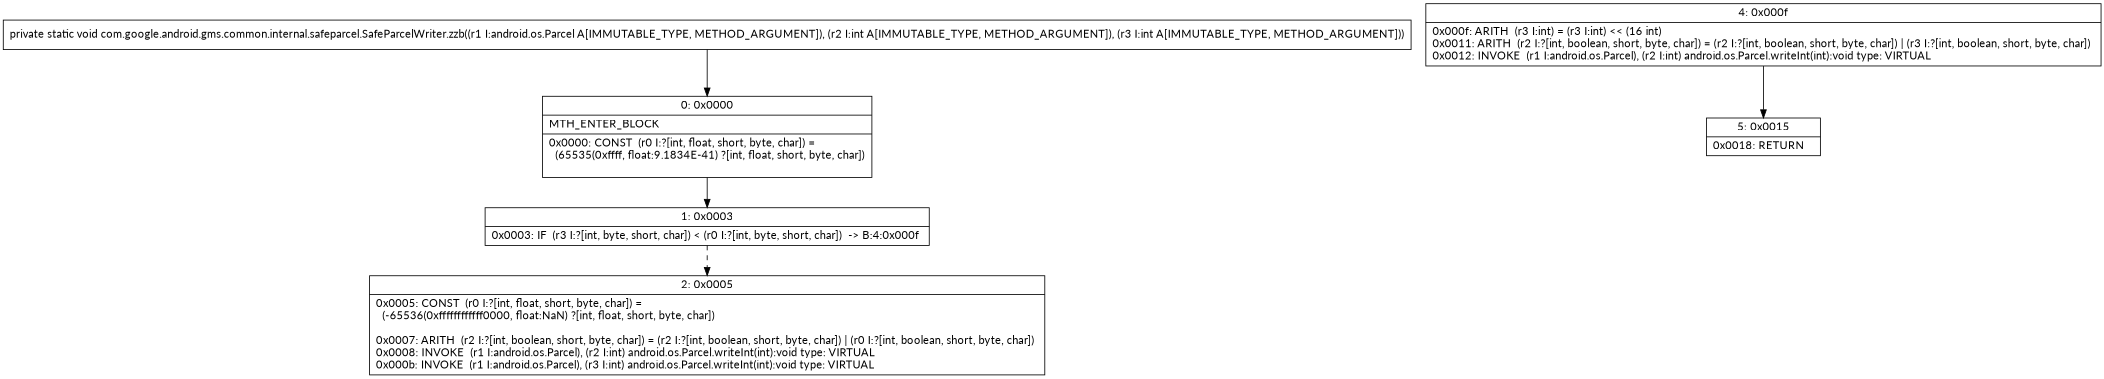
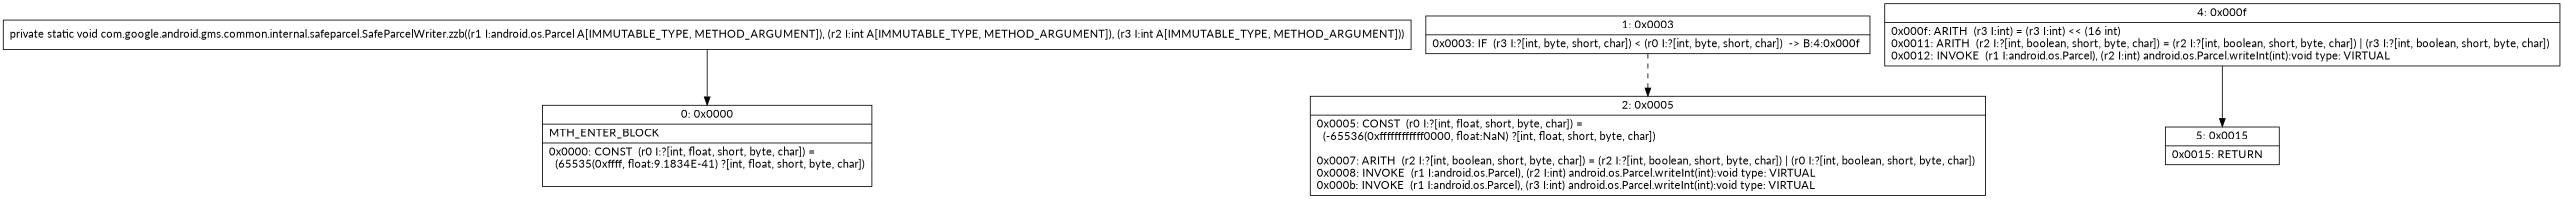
(1763, 146) -> (2222, 155)
(707, 188) -> none
